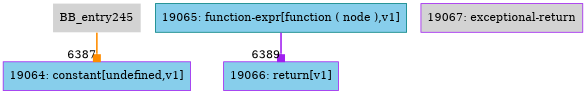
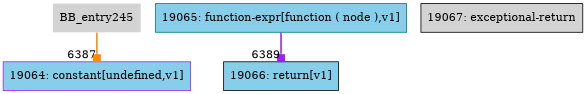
(502, 18) -> (502, 18)
(281, 76) -> (281, 76)
